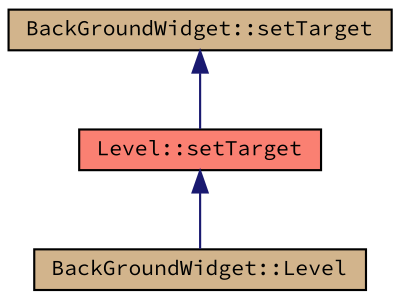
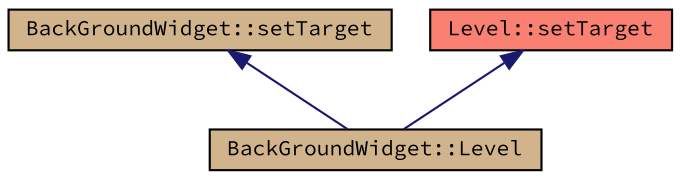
(200, 101) -> (297, 96)
